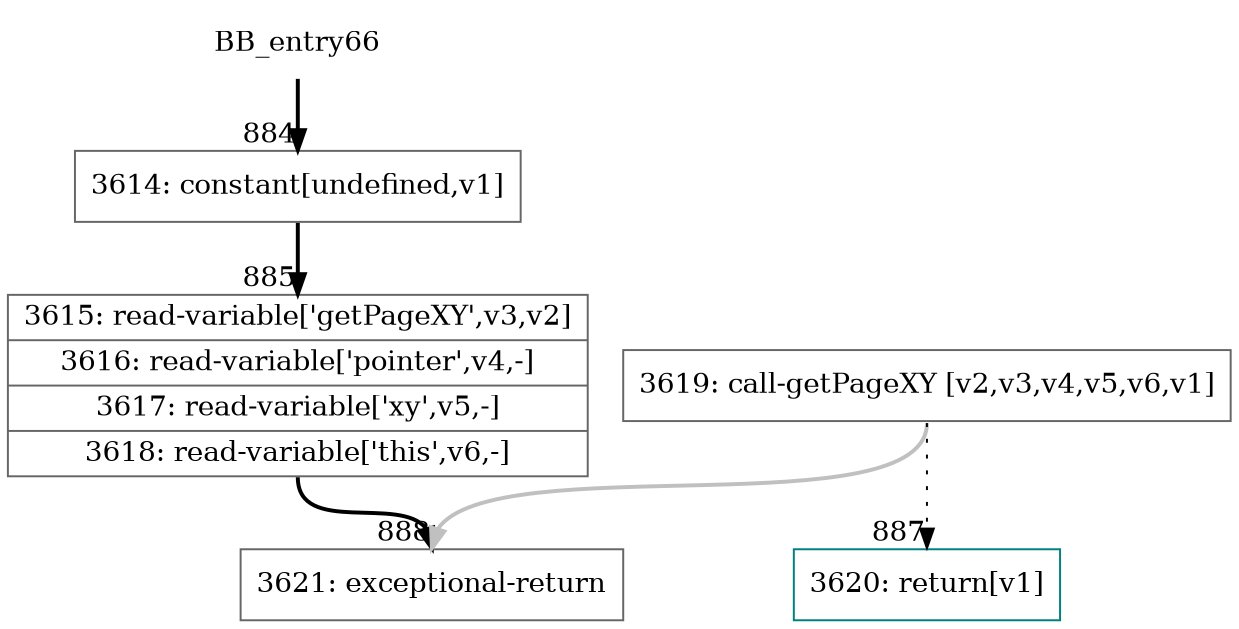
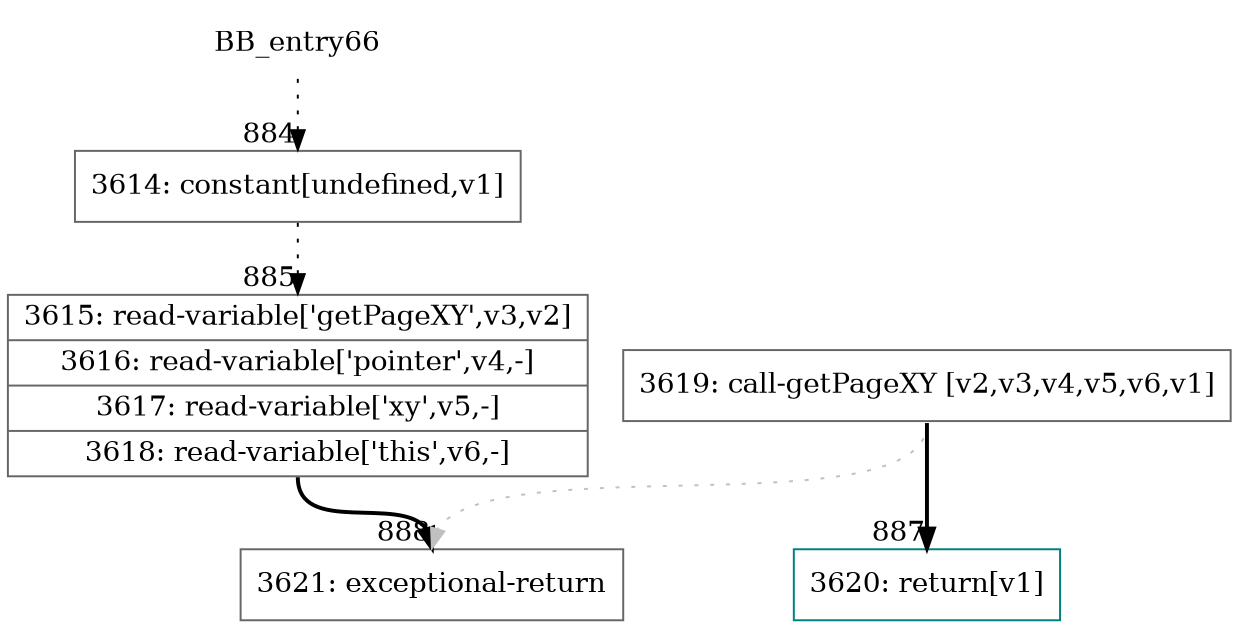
(298, 104) -> (298, 104)
(298, 248) -> (298, 248)
(927, 476) -> (927, 476)
(689, 485) -> (689, 485)
